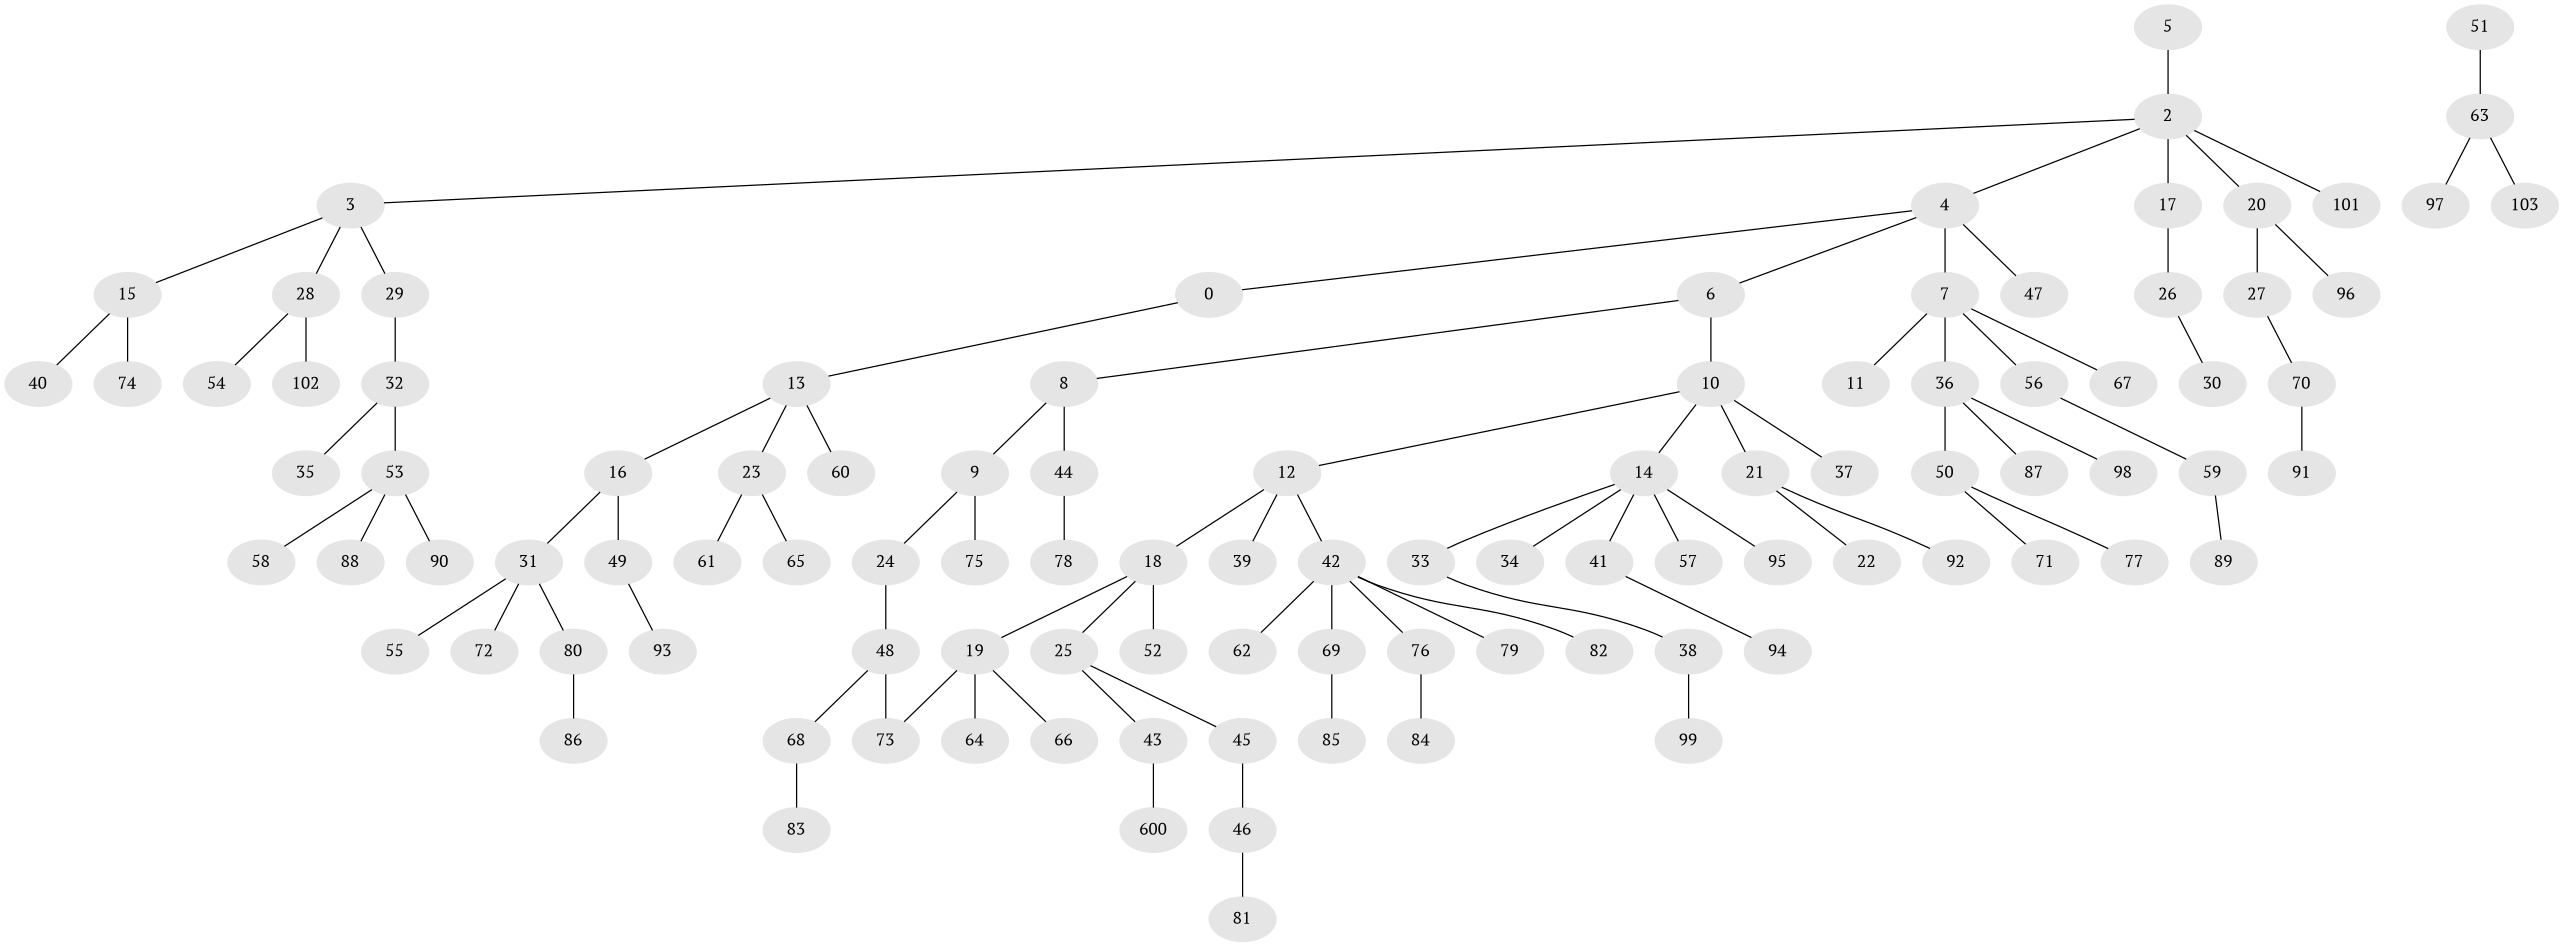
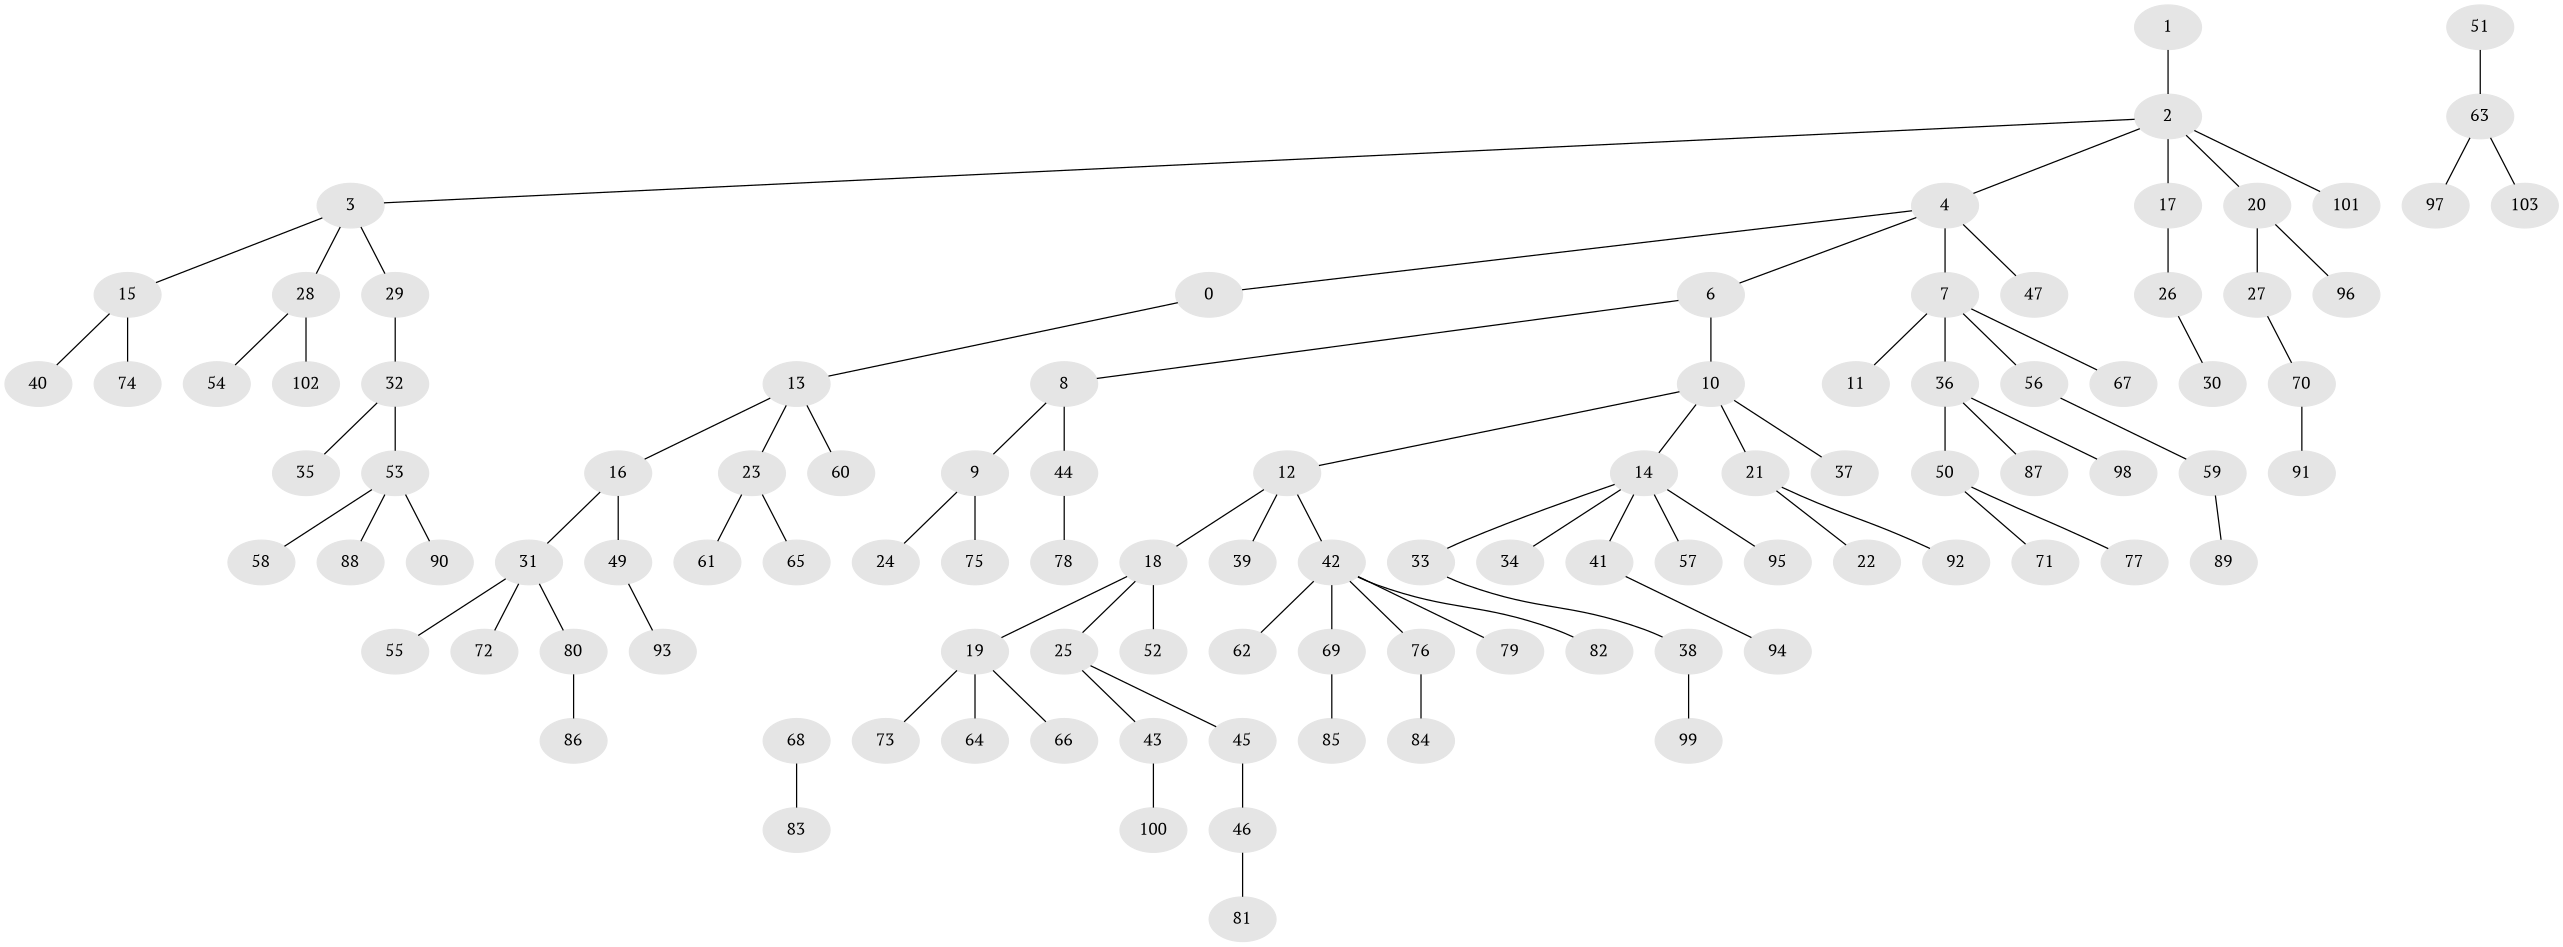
(2168, 27) -> (2168, 27)
(886, 652) -> none
(1153, 830) -> (1153, 830)
